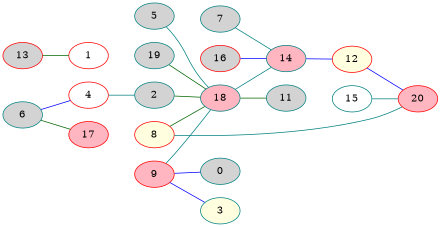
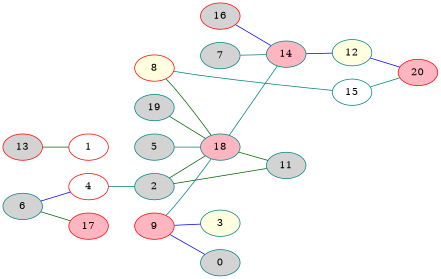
(352, 59) -> (352, 53)
(290, 132) -> (253, 82)
none -> (220, 176)
